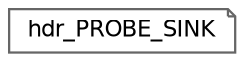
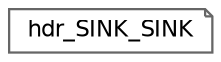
(122, 31) -> (111, 31)
